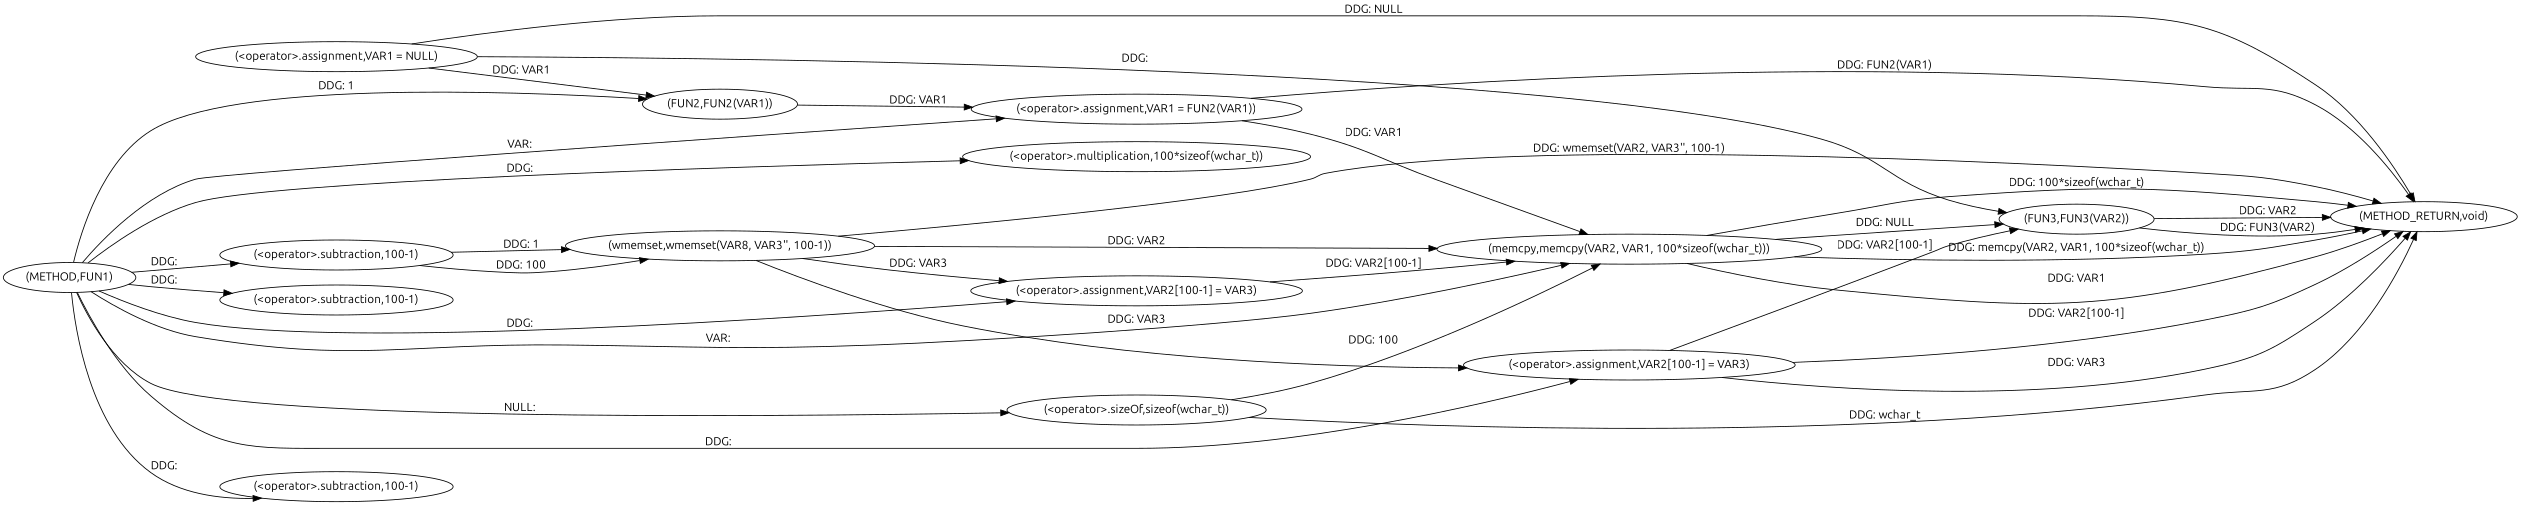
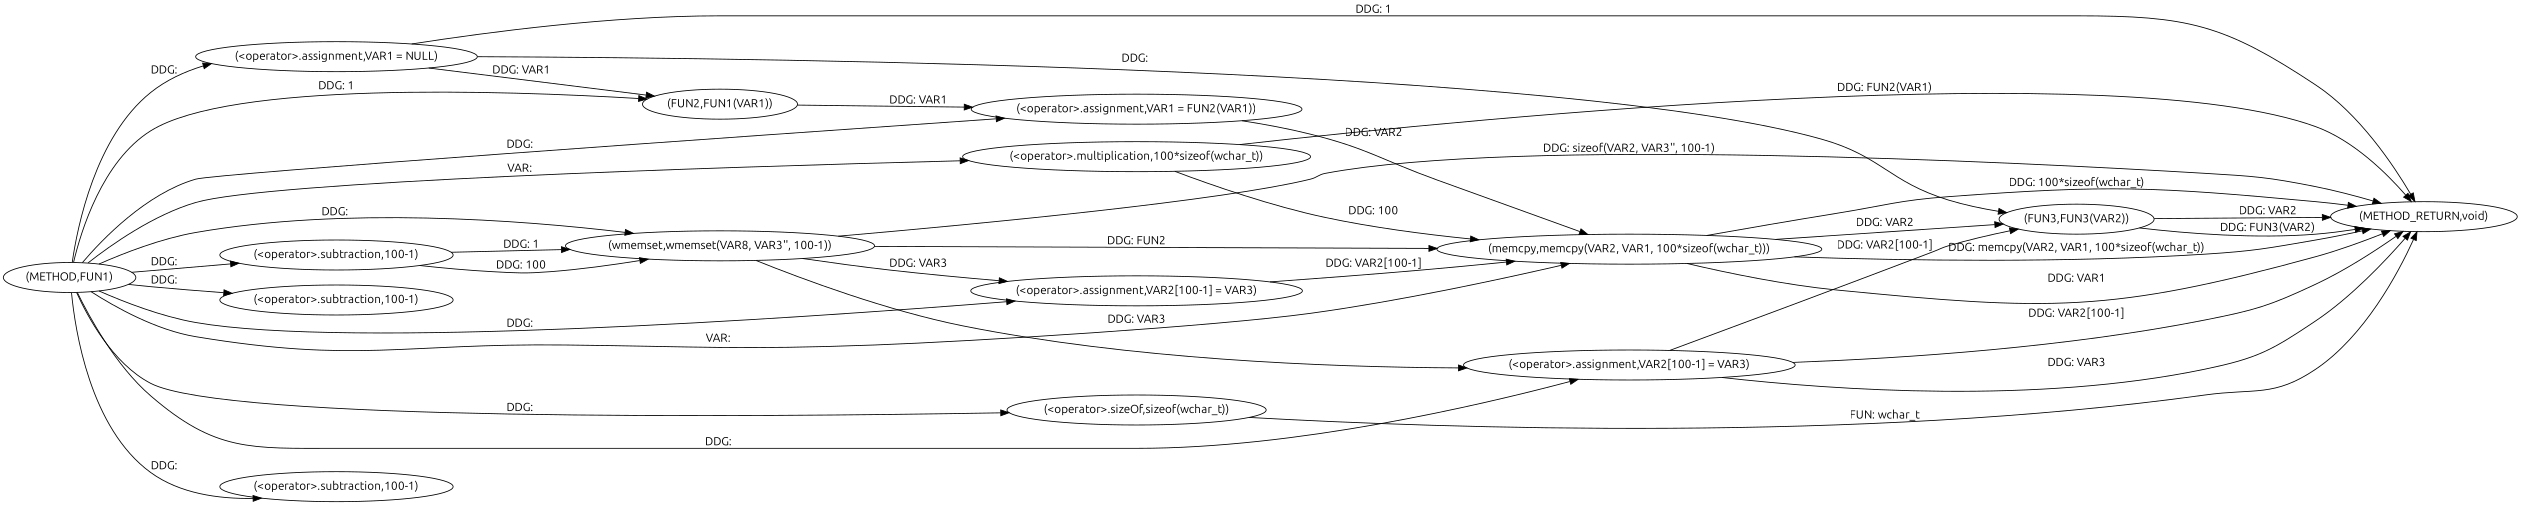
(1374, 10) -> (1374, 10)
(1850, 72) -> (1835, 97)
(720, 104) -> (720, 104)
(1374, 133) -> (1374, 133)
none -> (110, 144)
(521, 145) -> (521, 145)
(1629, 149) -> (1629, 149)
(521, 169) -> (521, 169)
none -> (359, 218)
(1885, 223) -> (1885, 223)
(1137, 241) -> (1137, 241)
(1416, 347) -> (1320, 216)
(521, 408) -> (521, 408)
(1885, 415) -> (1885, 415)
